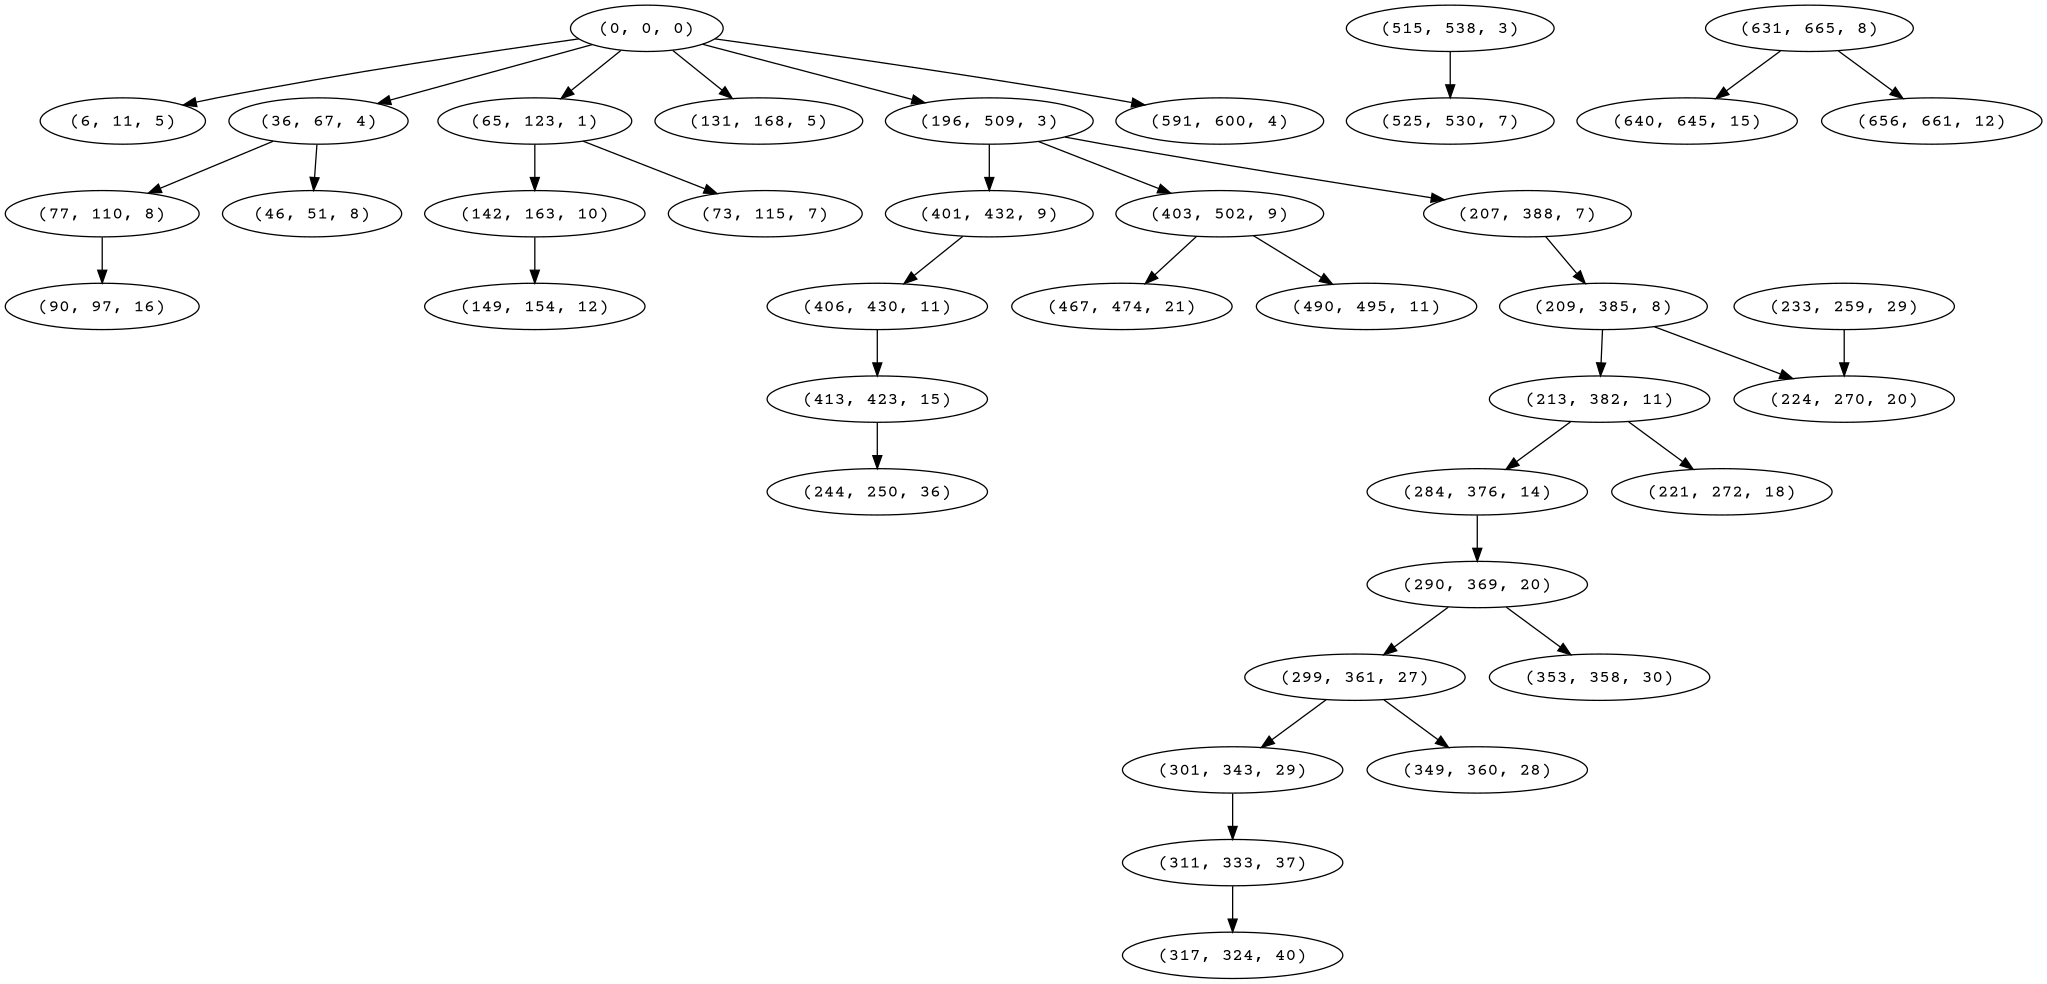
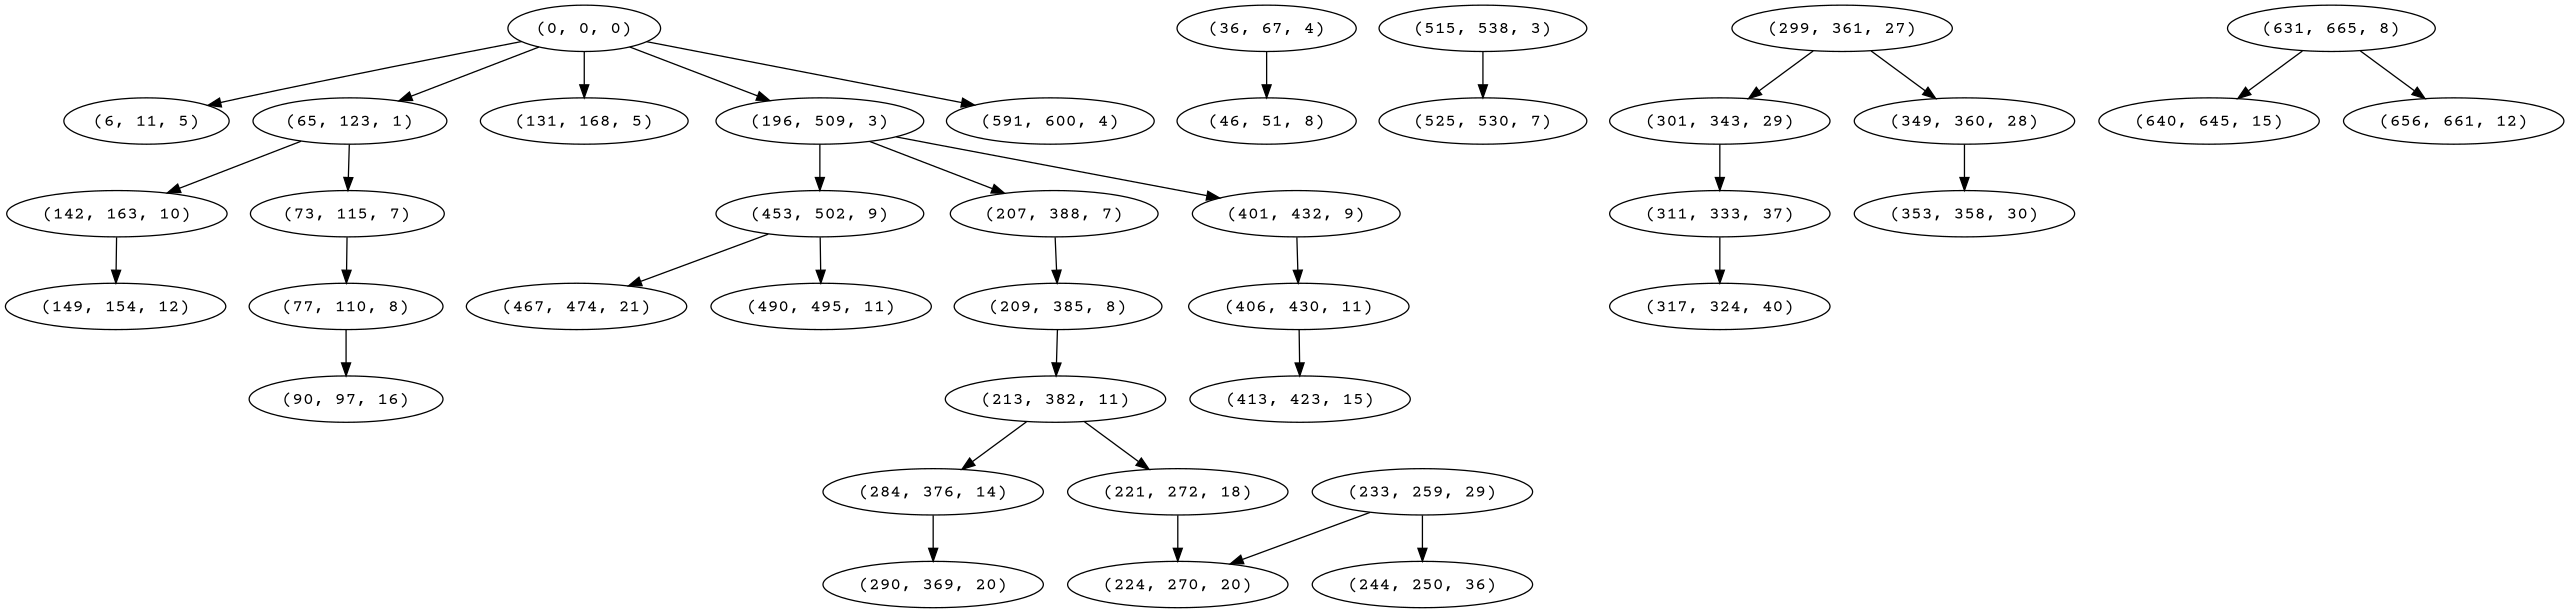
(491, 72) -> none
(217, 165) -> (347, 254)
(1220, 214) -> (820, 214)
(1718, 350) -> (1178, 532)
(877, 439) -> (1422, 532)
(1421, 627) -> none
(1533, 627) -> (1964, 161)
